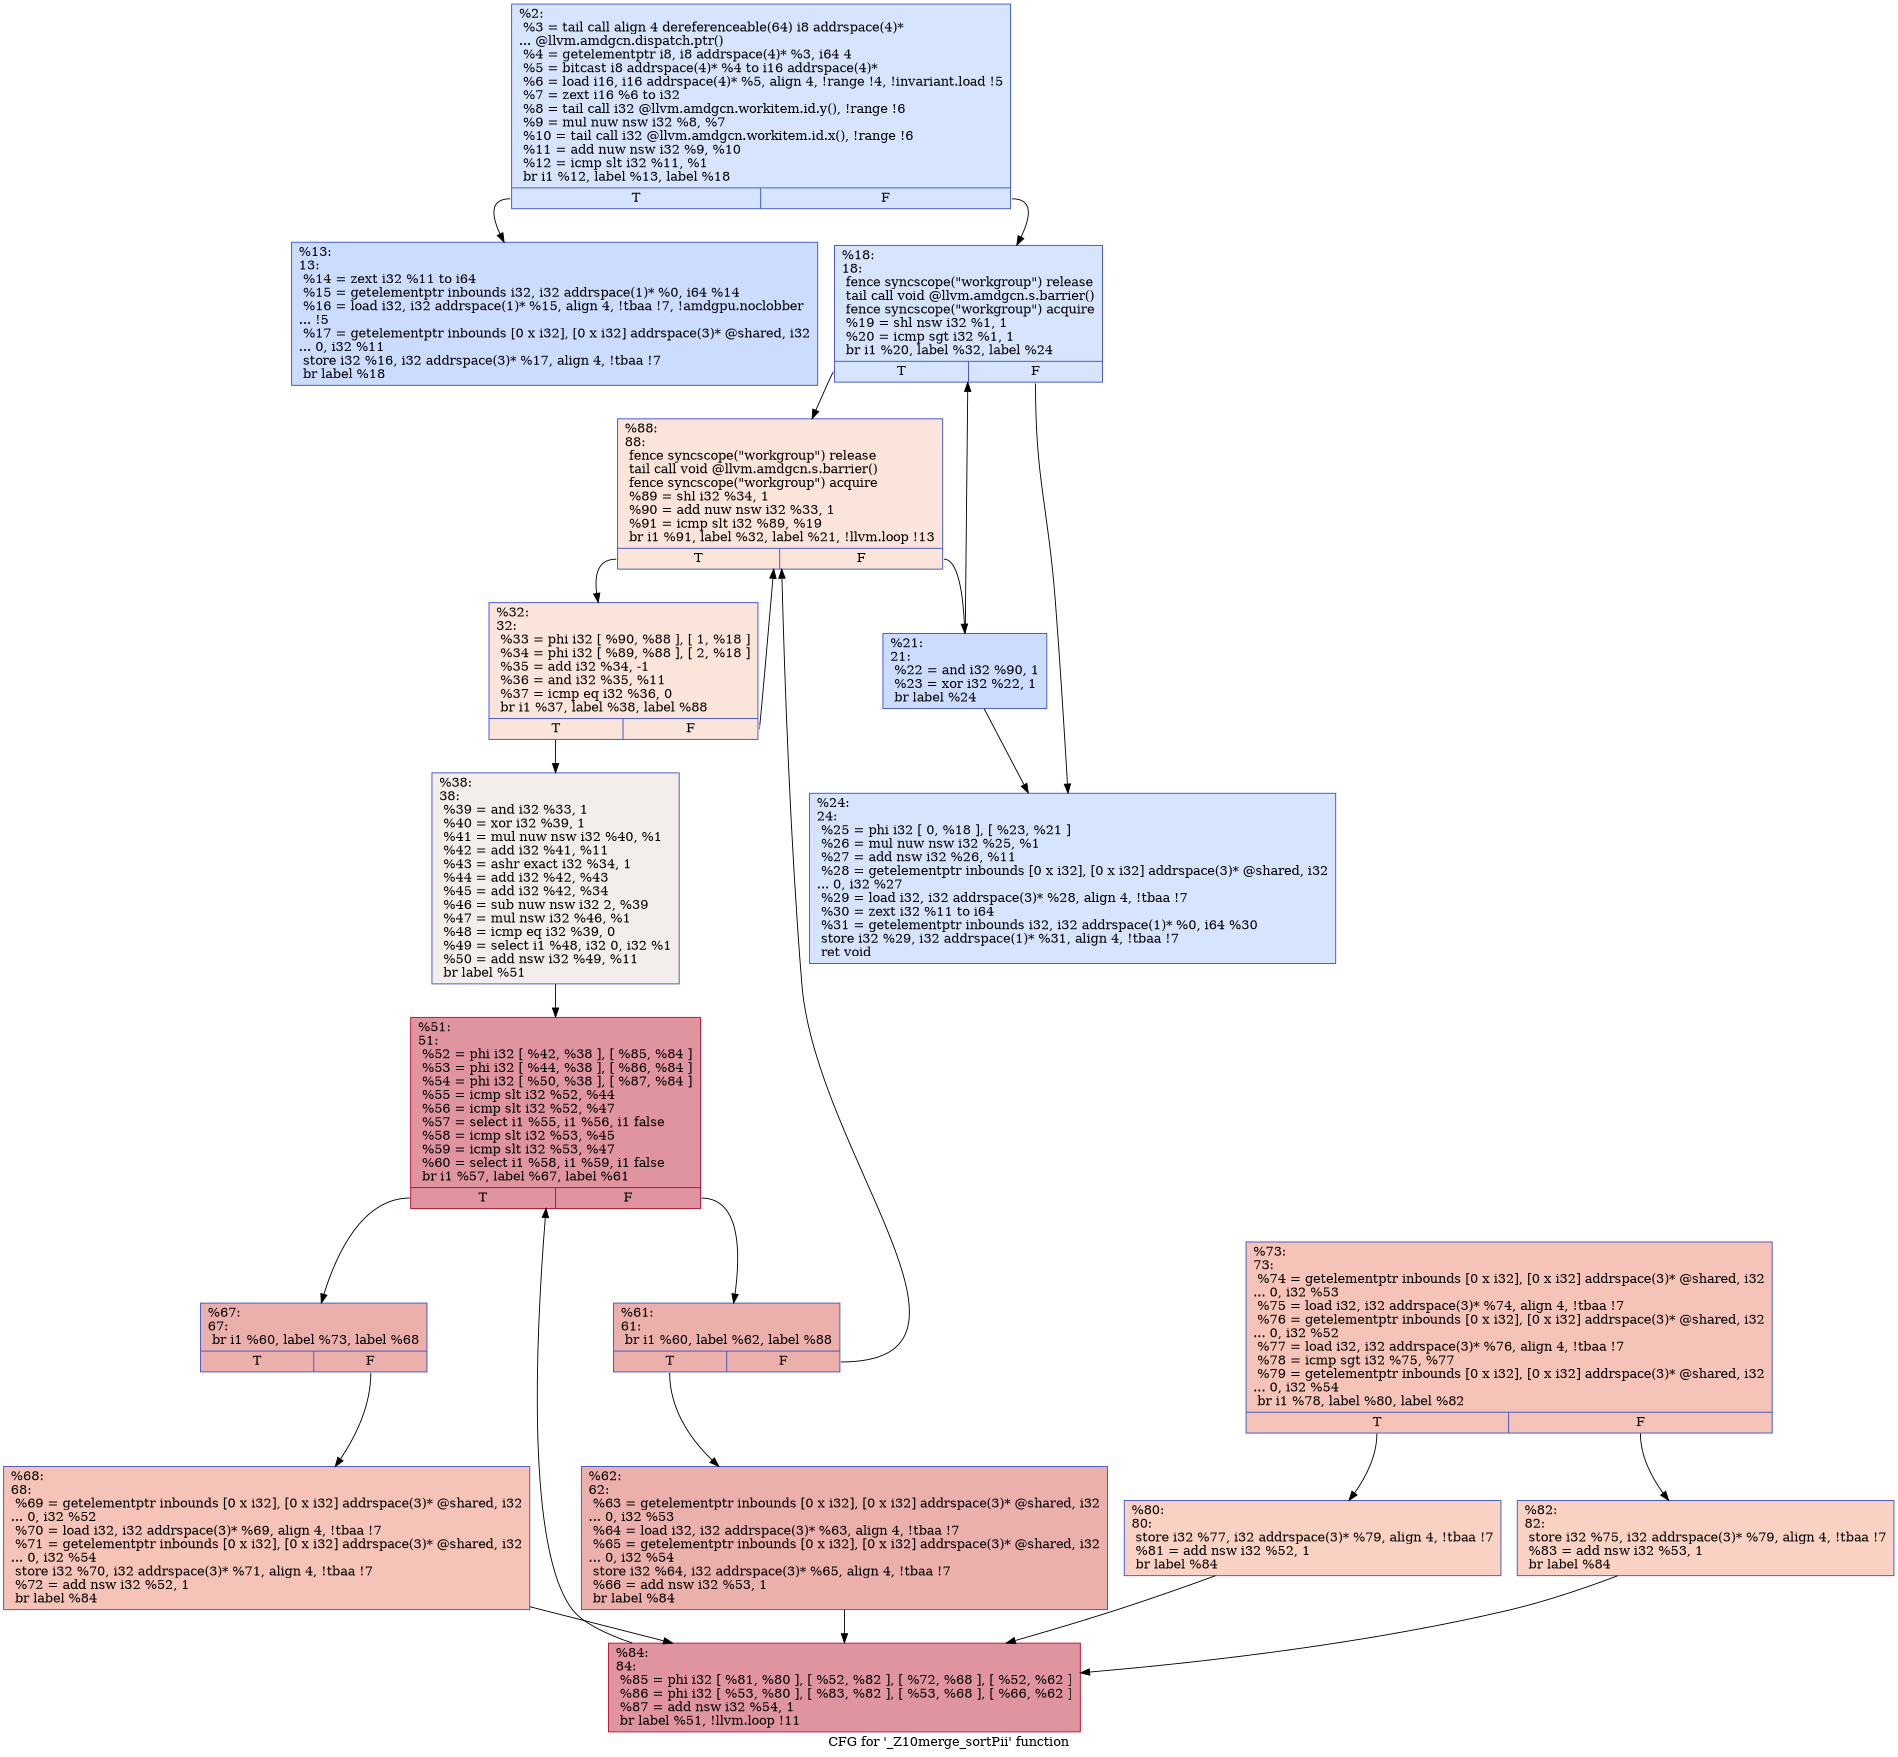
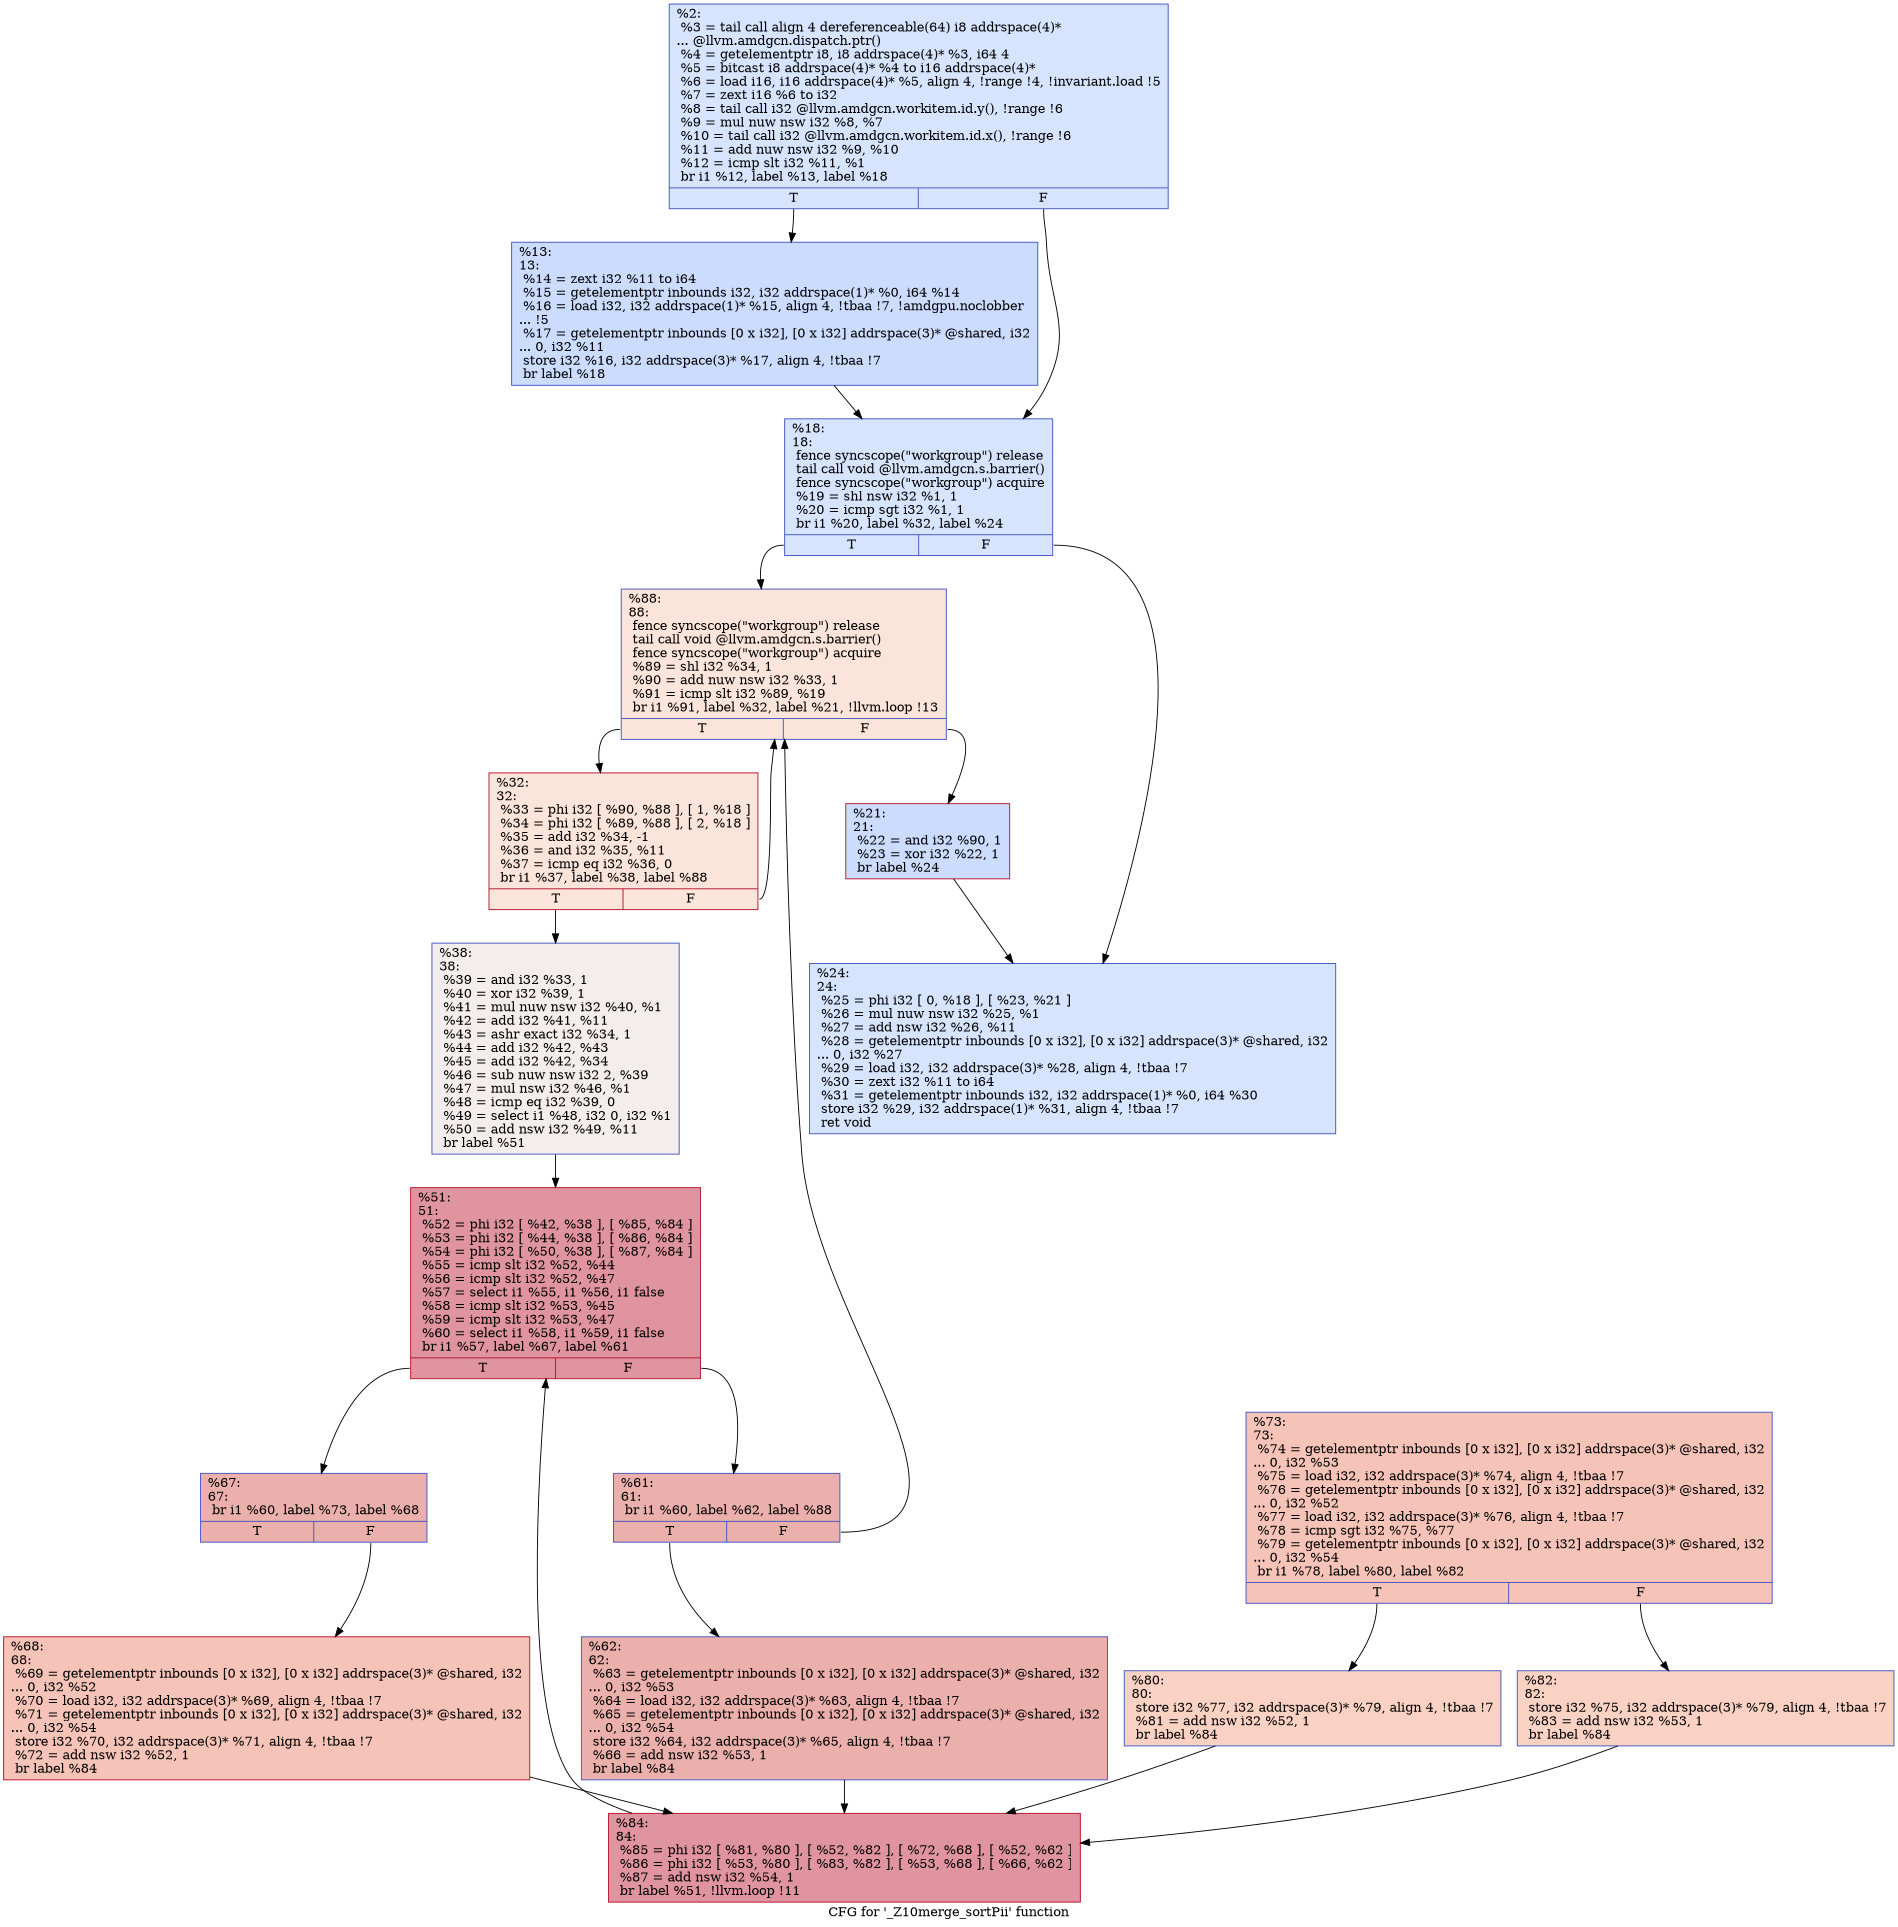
(966, 512) -> (845, 399)
(623, 671) -> (623, 841)
(965, 671) -> (928, 841)
(267, 1538) -> (267, 1708)
